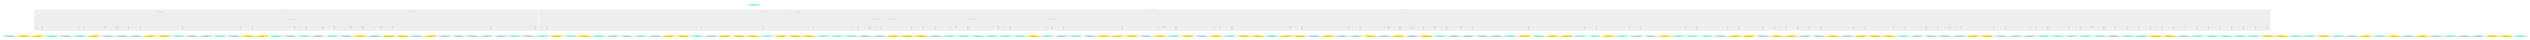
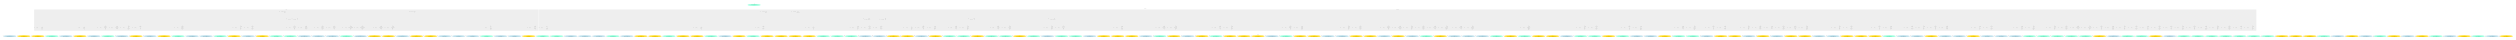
(964, 36) -> (978, 36)
(1707, 36) -> none
